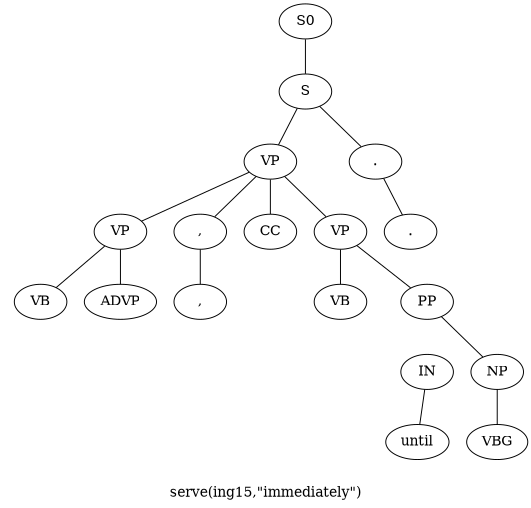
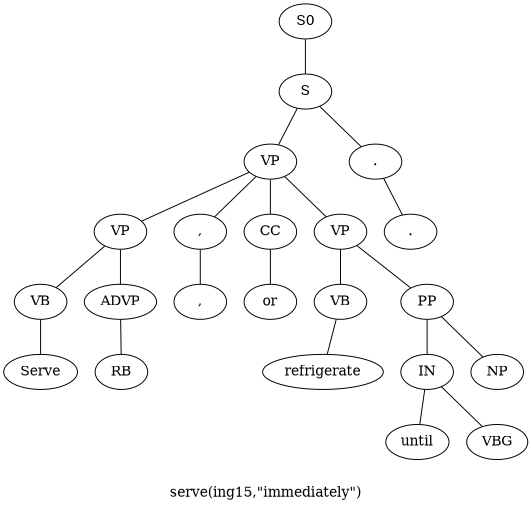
none -> (270, 302)
none -> (427, 337)
none -> (41, 372)
none -> (121, 372)
none -> (323, 372)
(497, 407) -> (462, 407)
